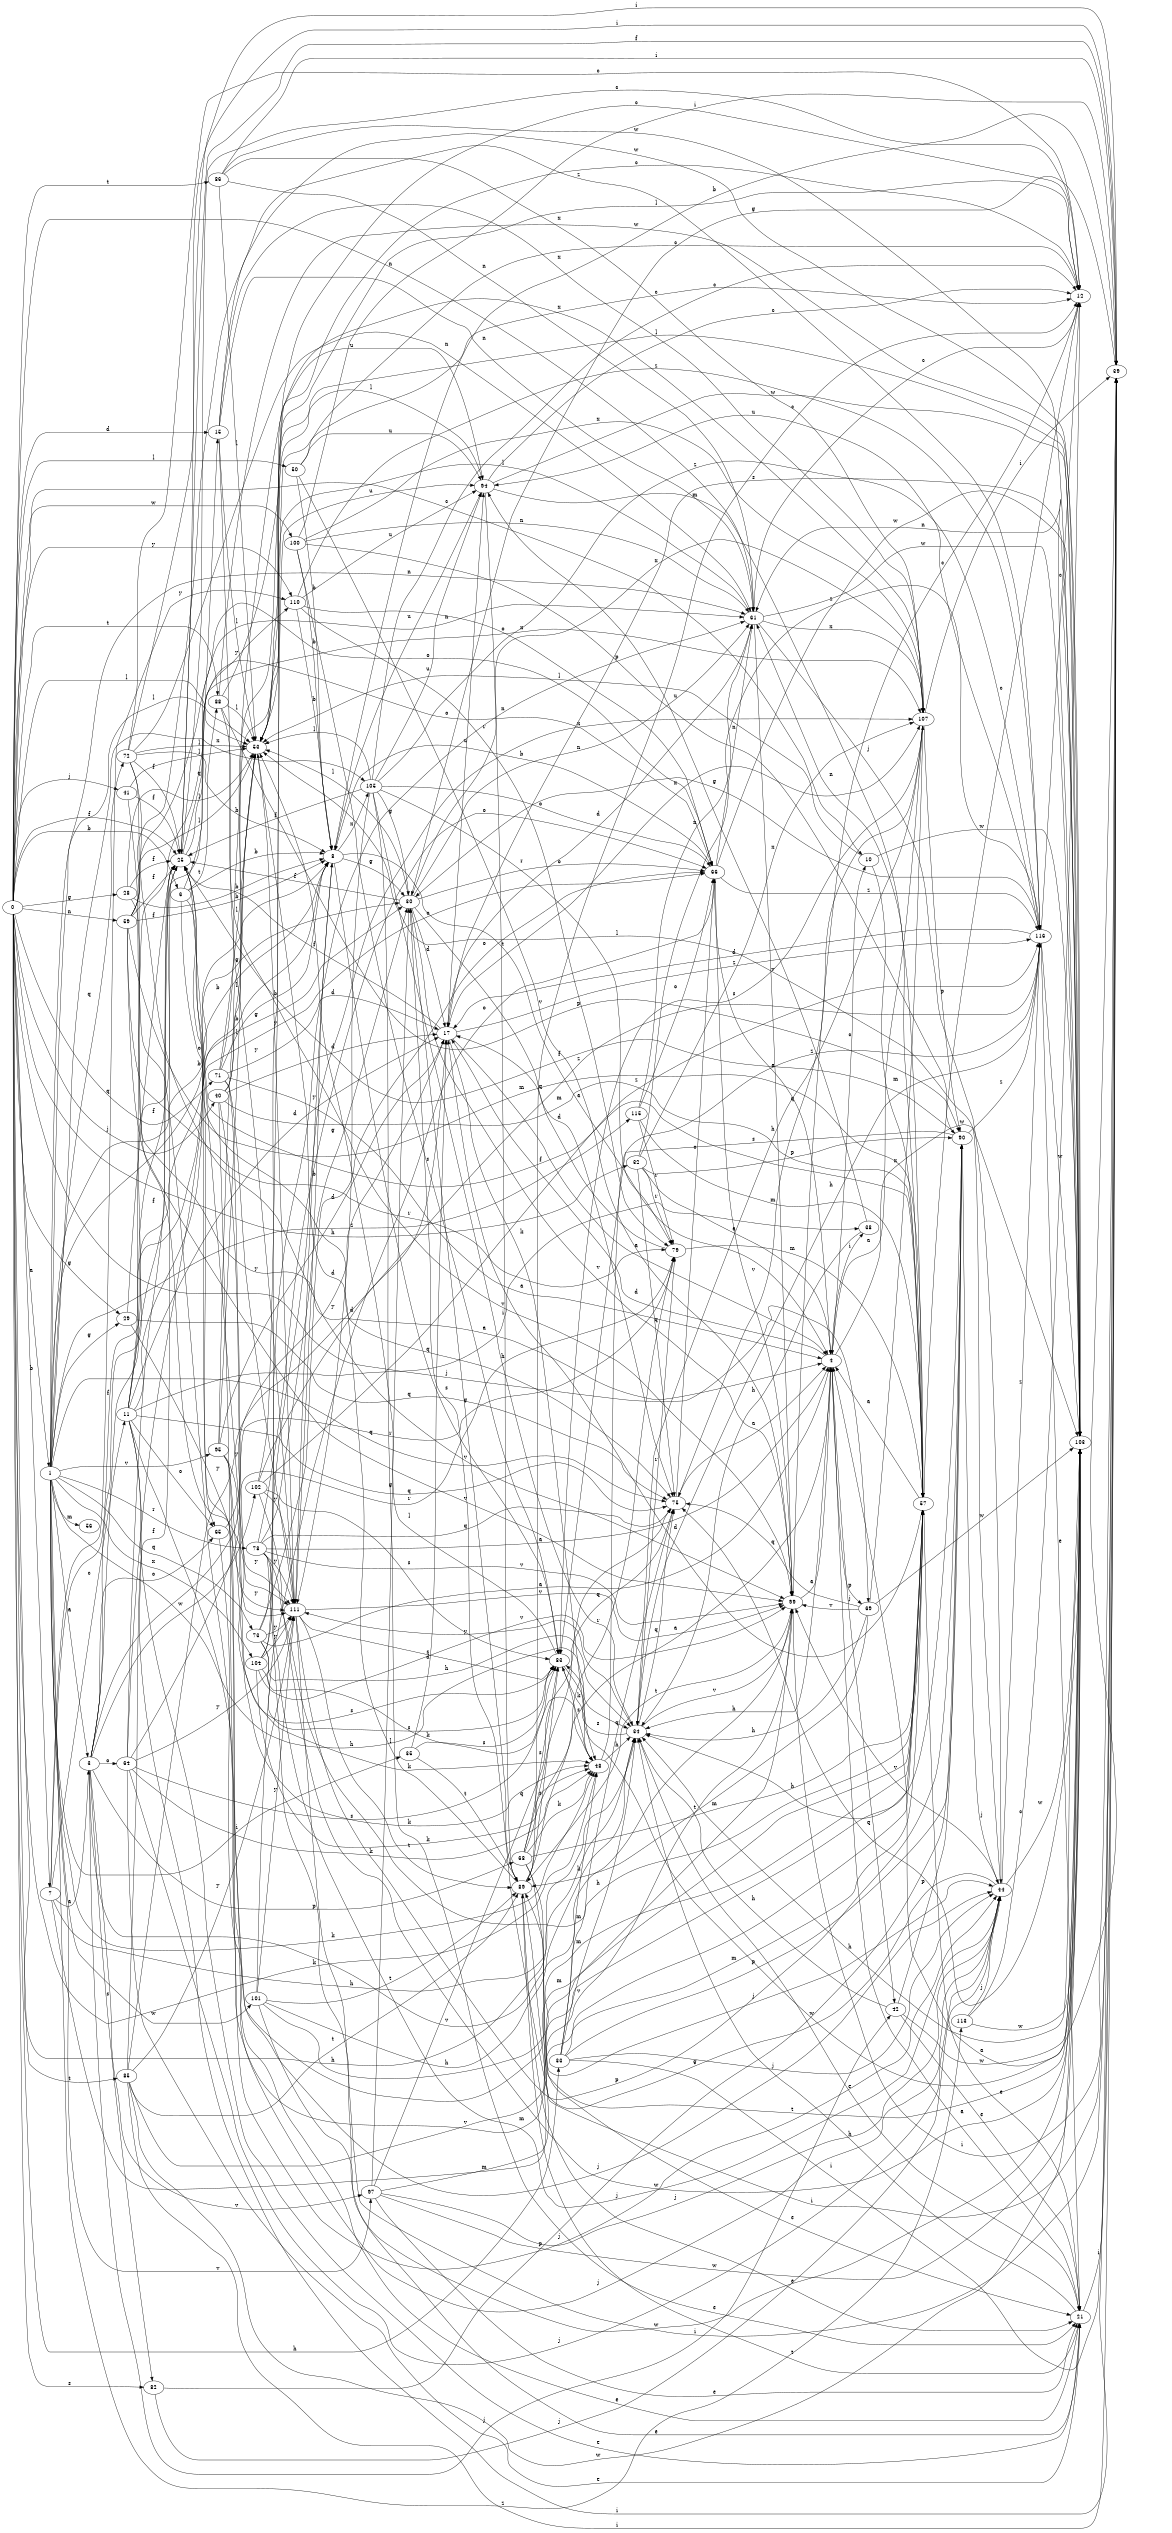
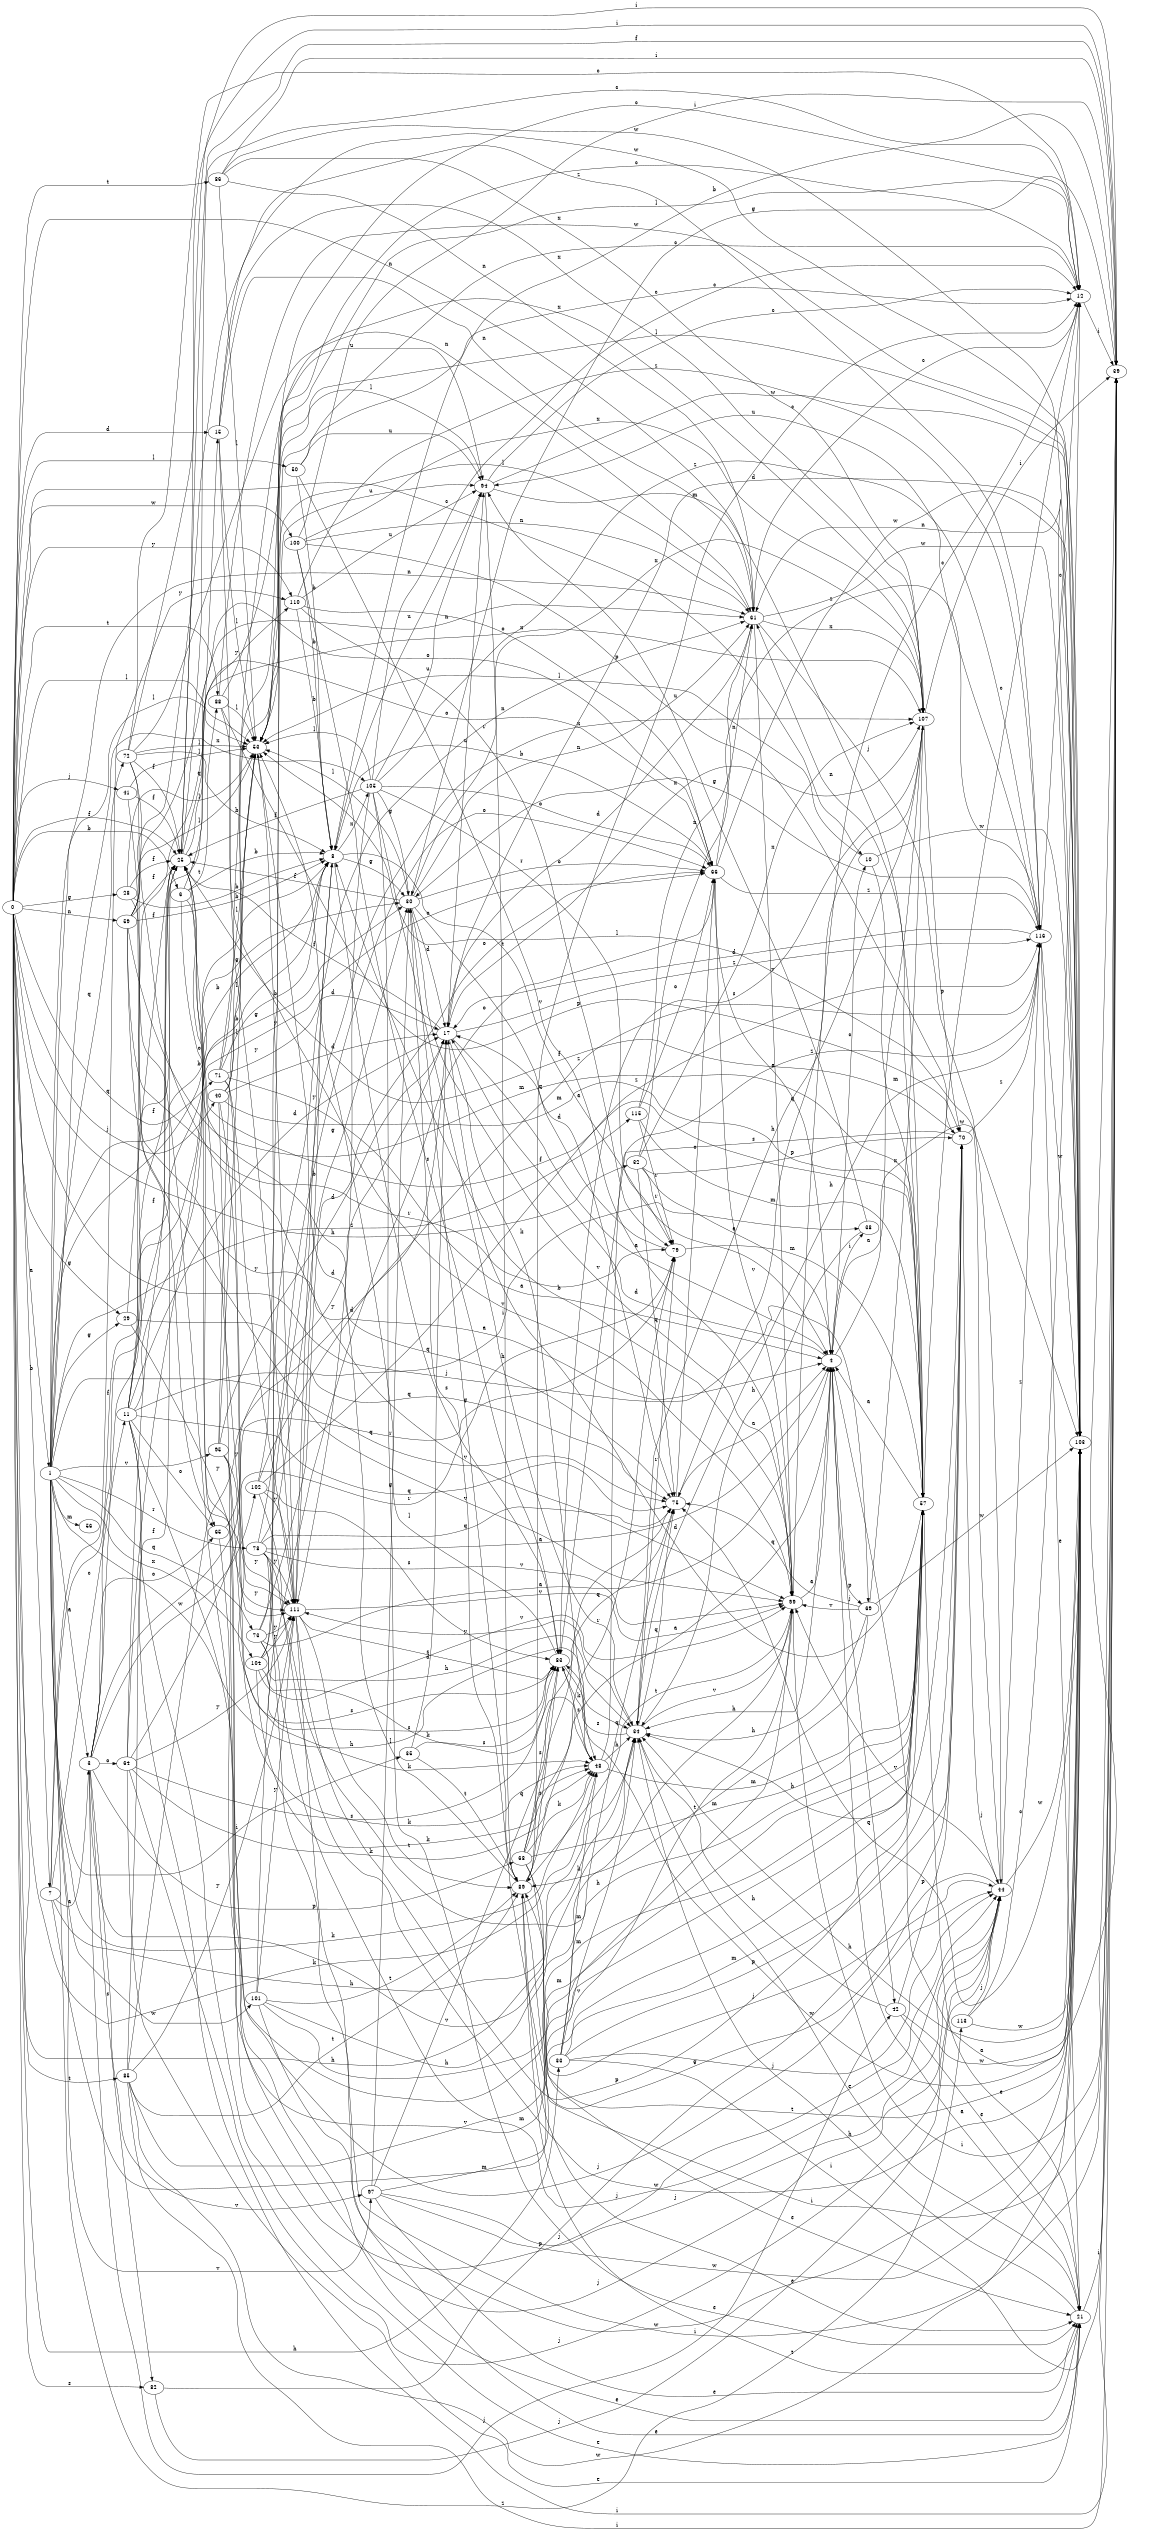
none -> (1098, 332)
(754, 478) -> (754, 478)
(962, 1138) -> (962, 1138)
none -> (507, 1255)
none -> (855, 1739)
